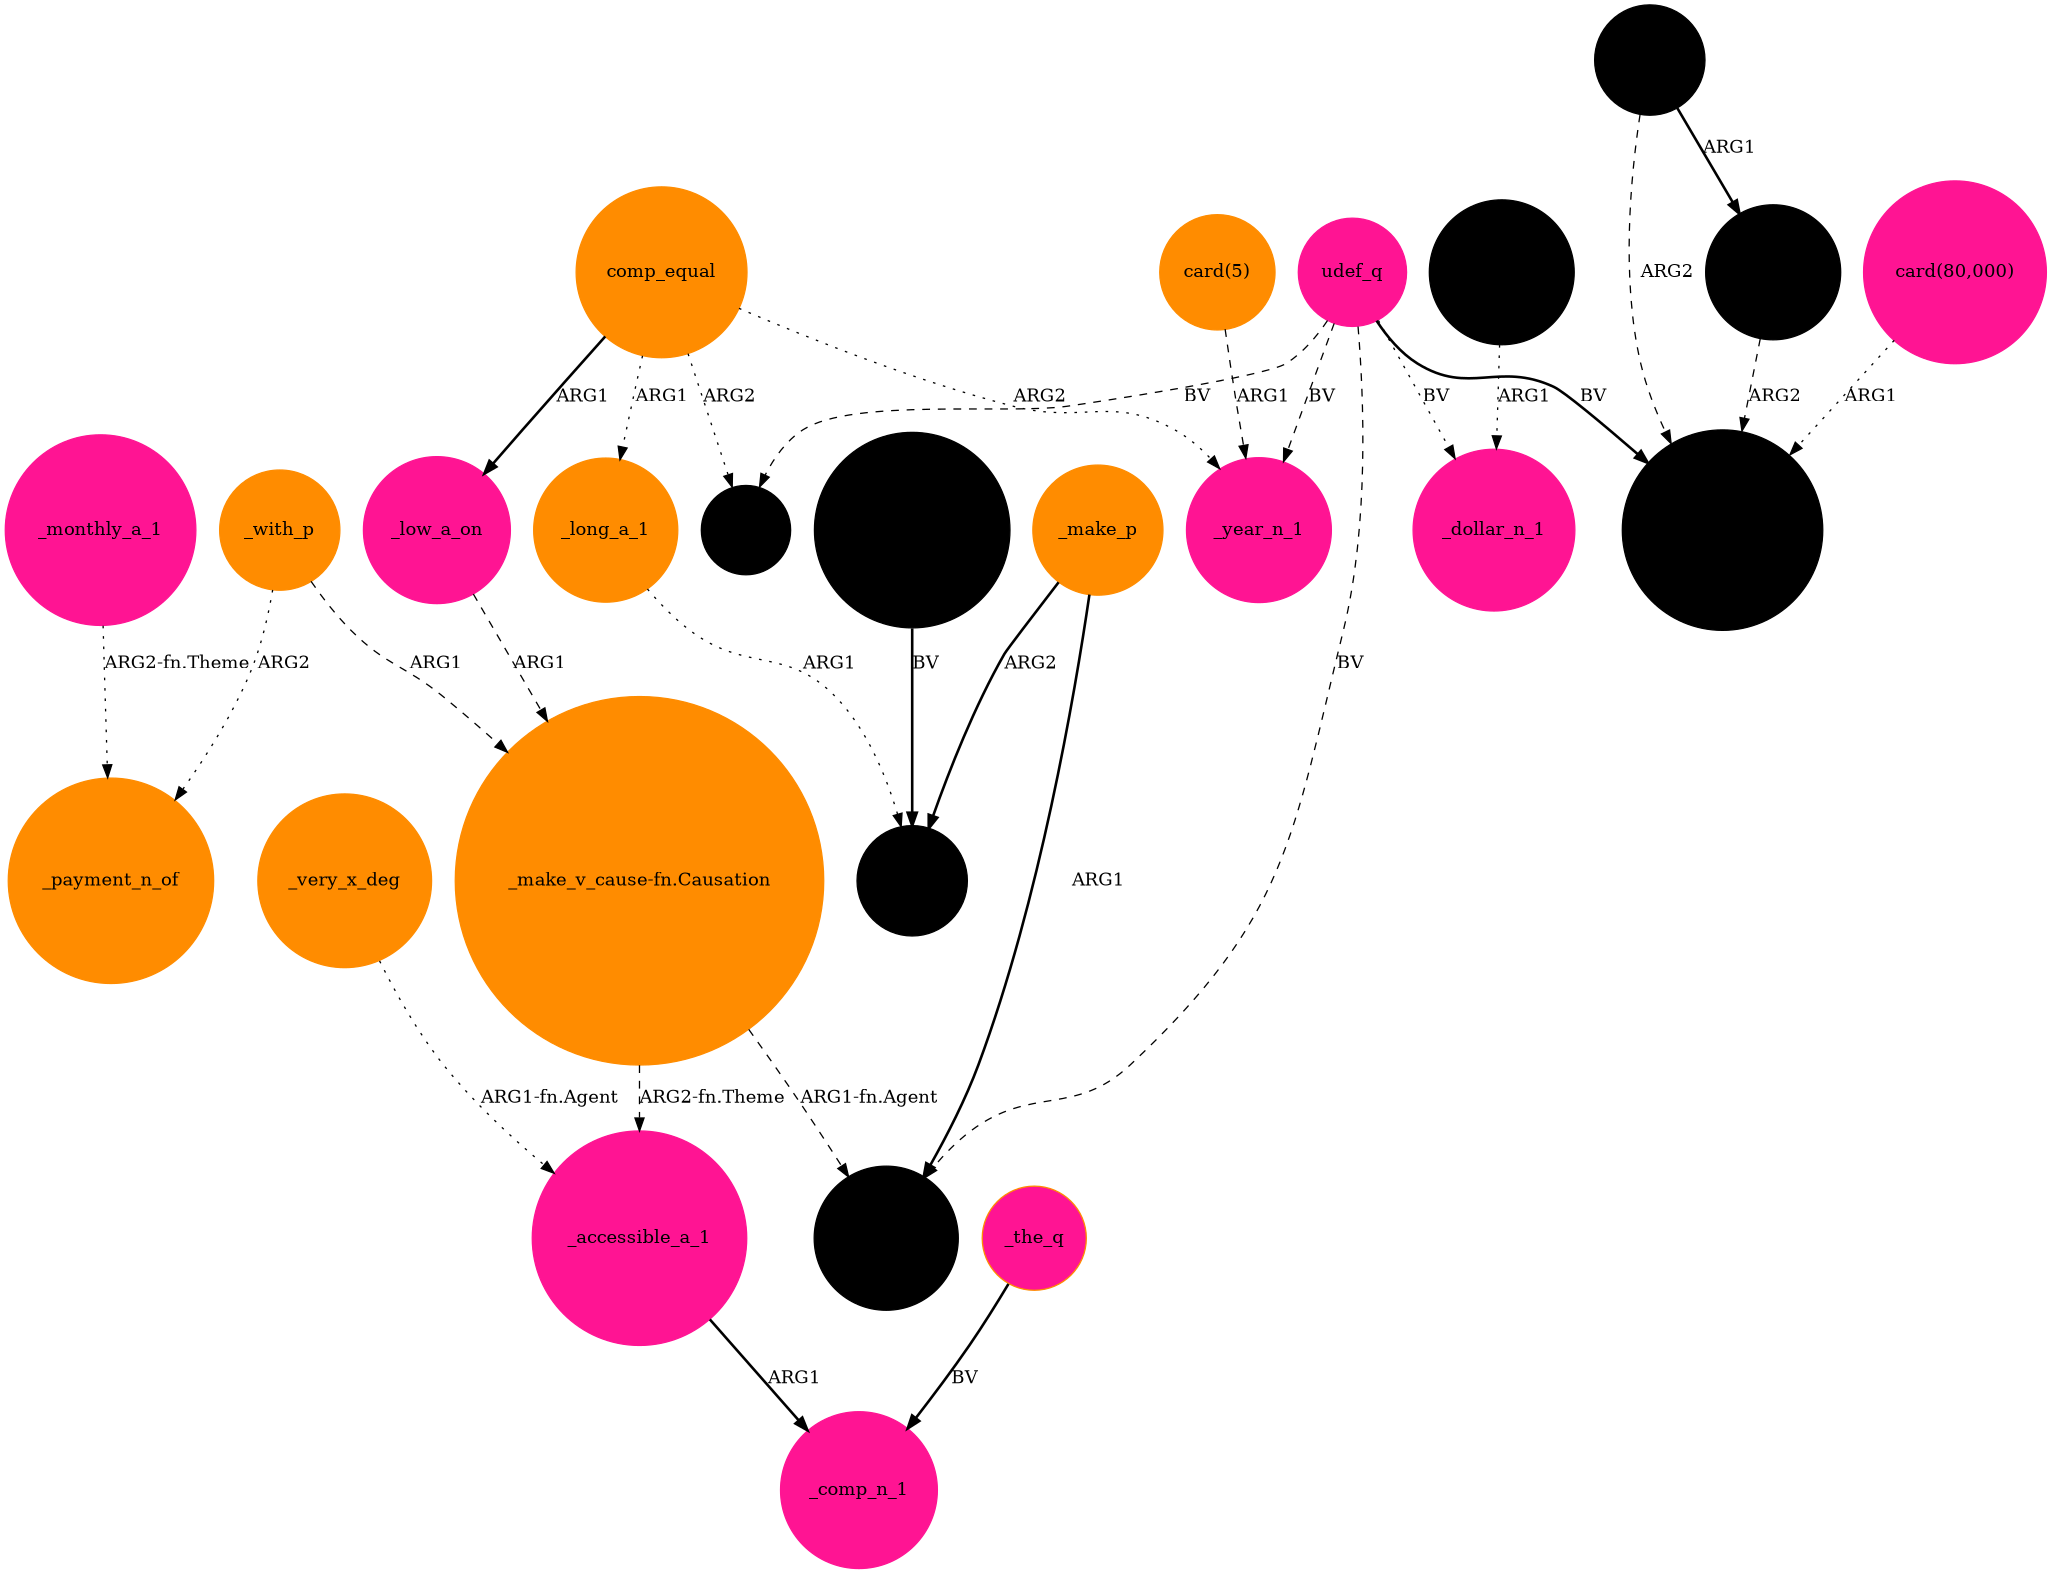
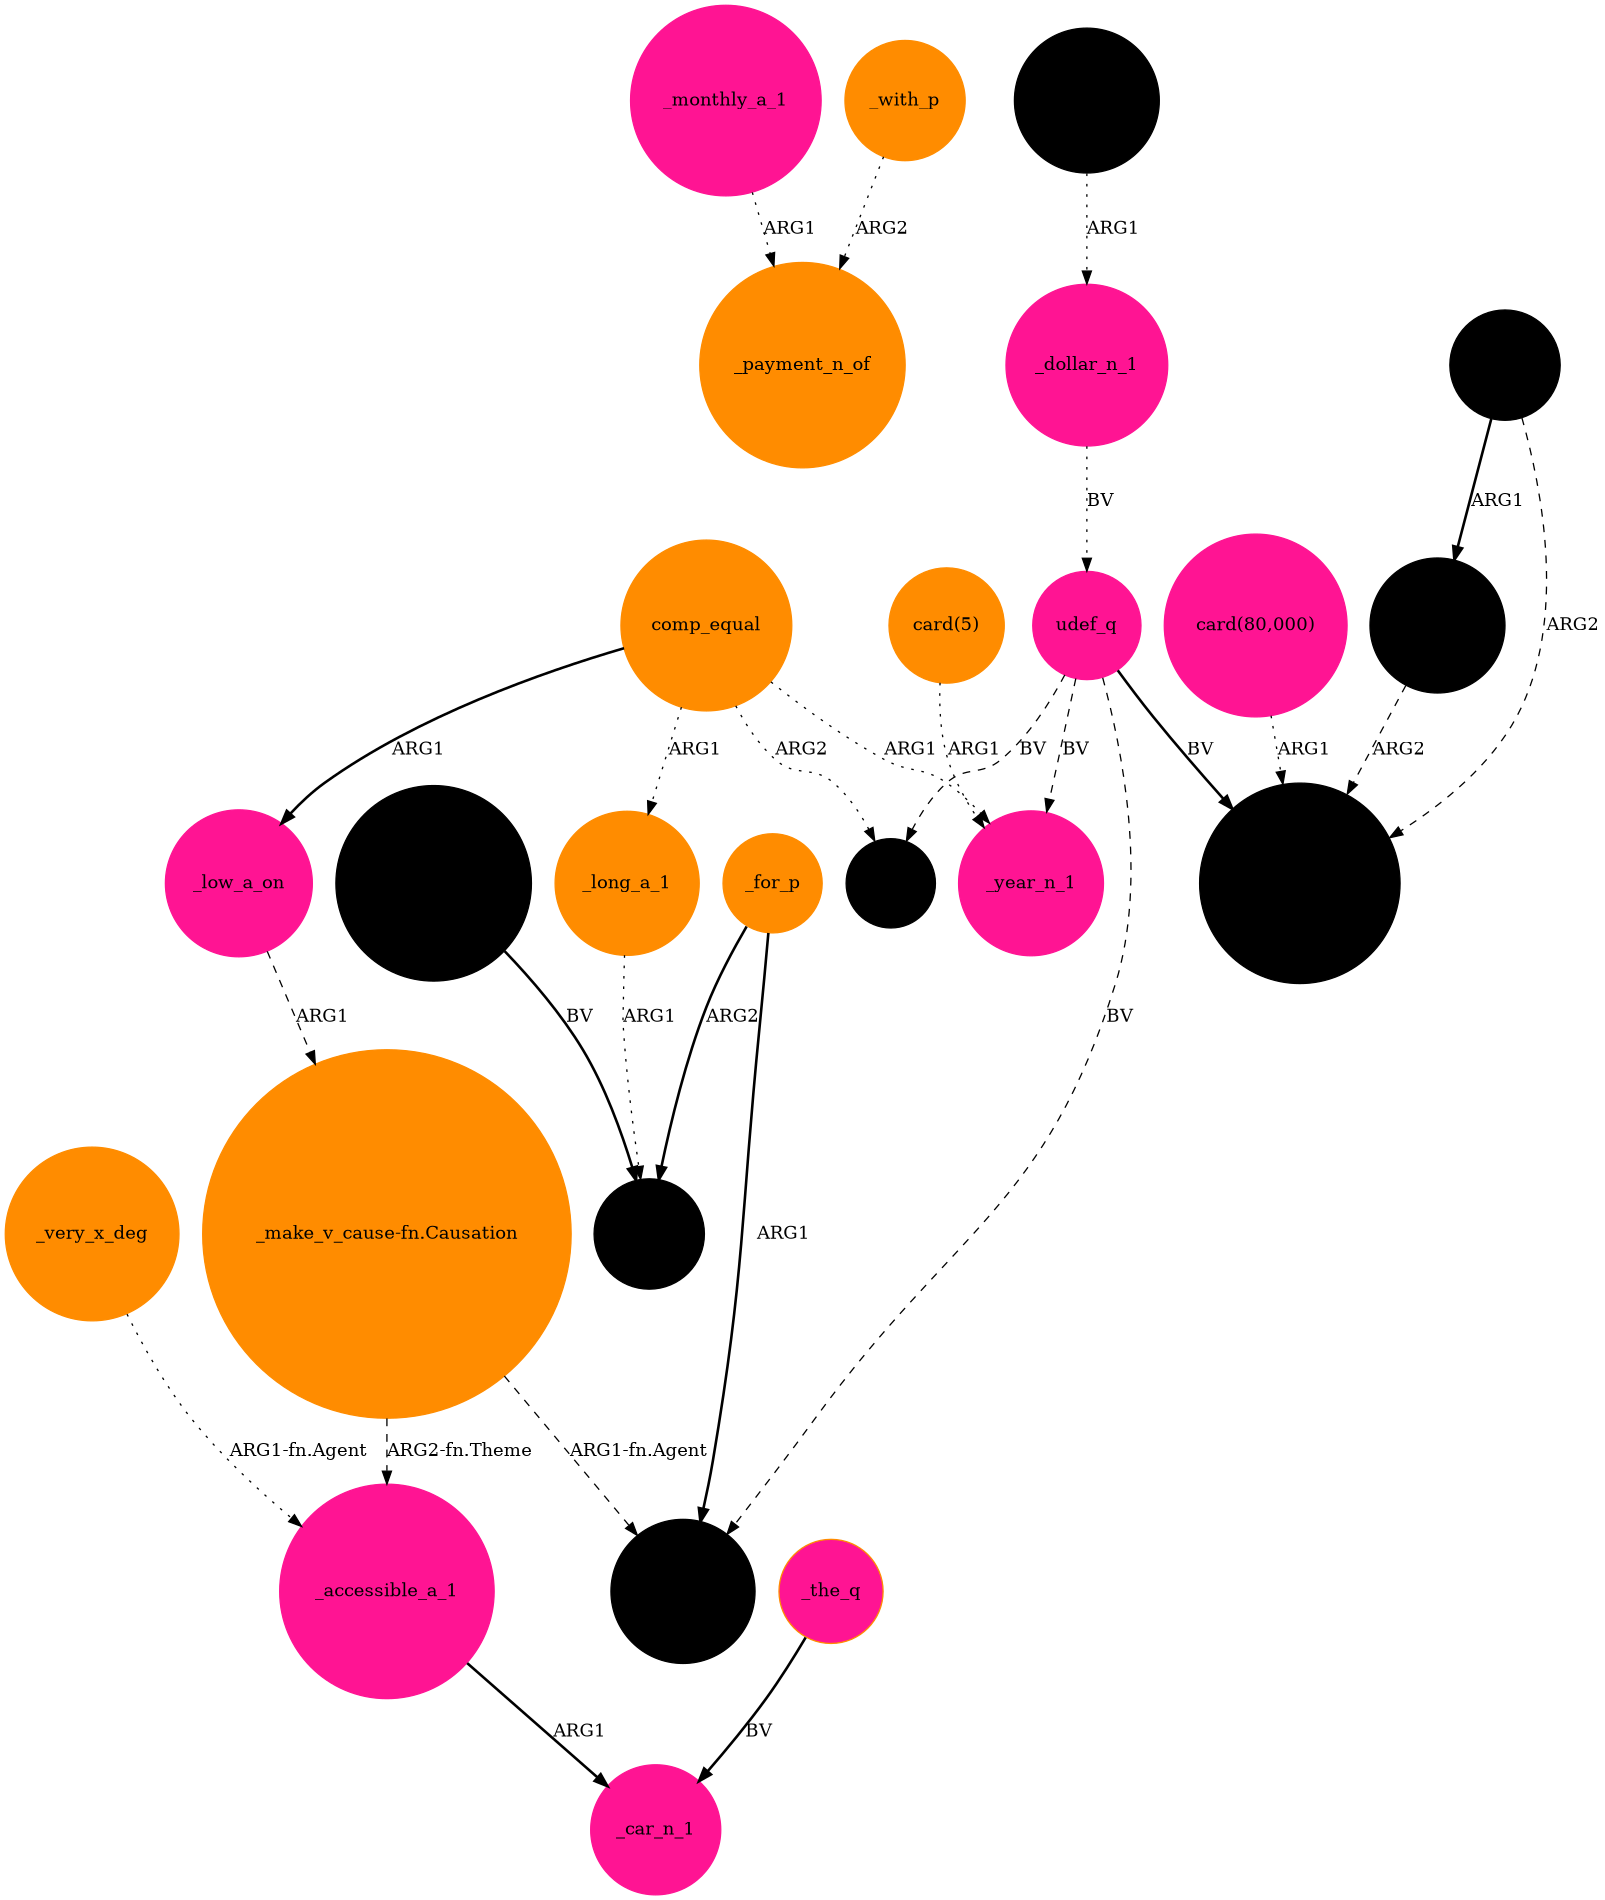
(1414, 384) -> (1087, 502)
(1234, 387) -> (946, 753)
(1040, 397) -> (911, 750)
(1098, 530) -> (773, 883)
(177, 664) -> (790, 229)
(400, 667) -> none
(859, 1490) -> (656, 1830)
